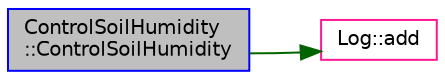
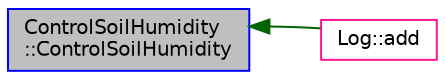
(275, 53) -> (295, 27)
